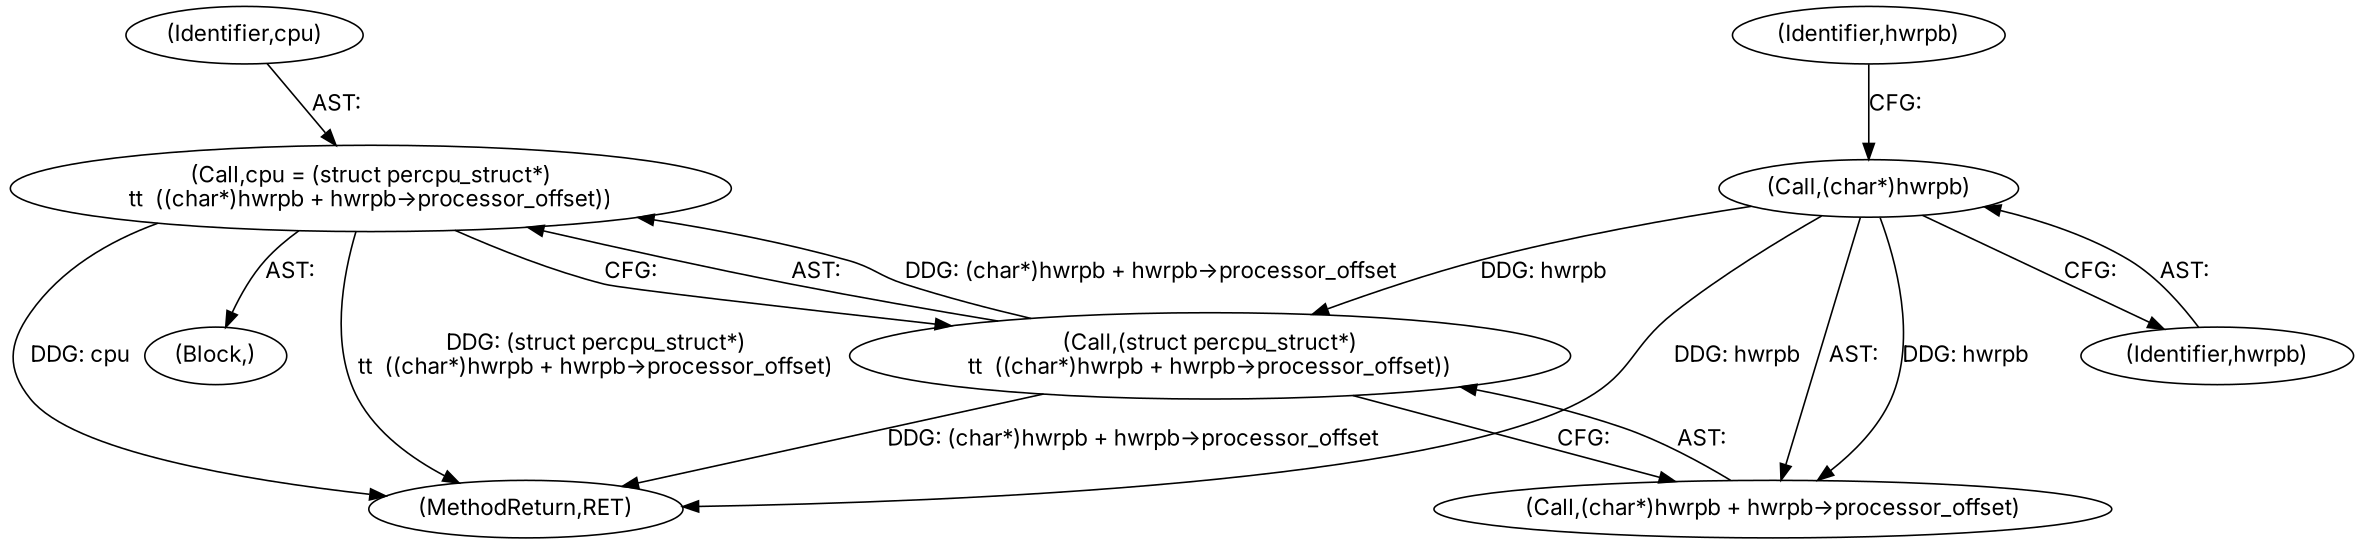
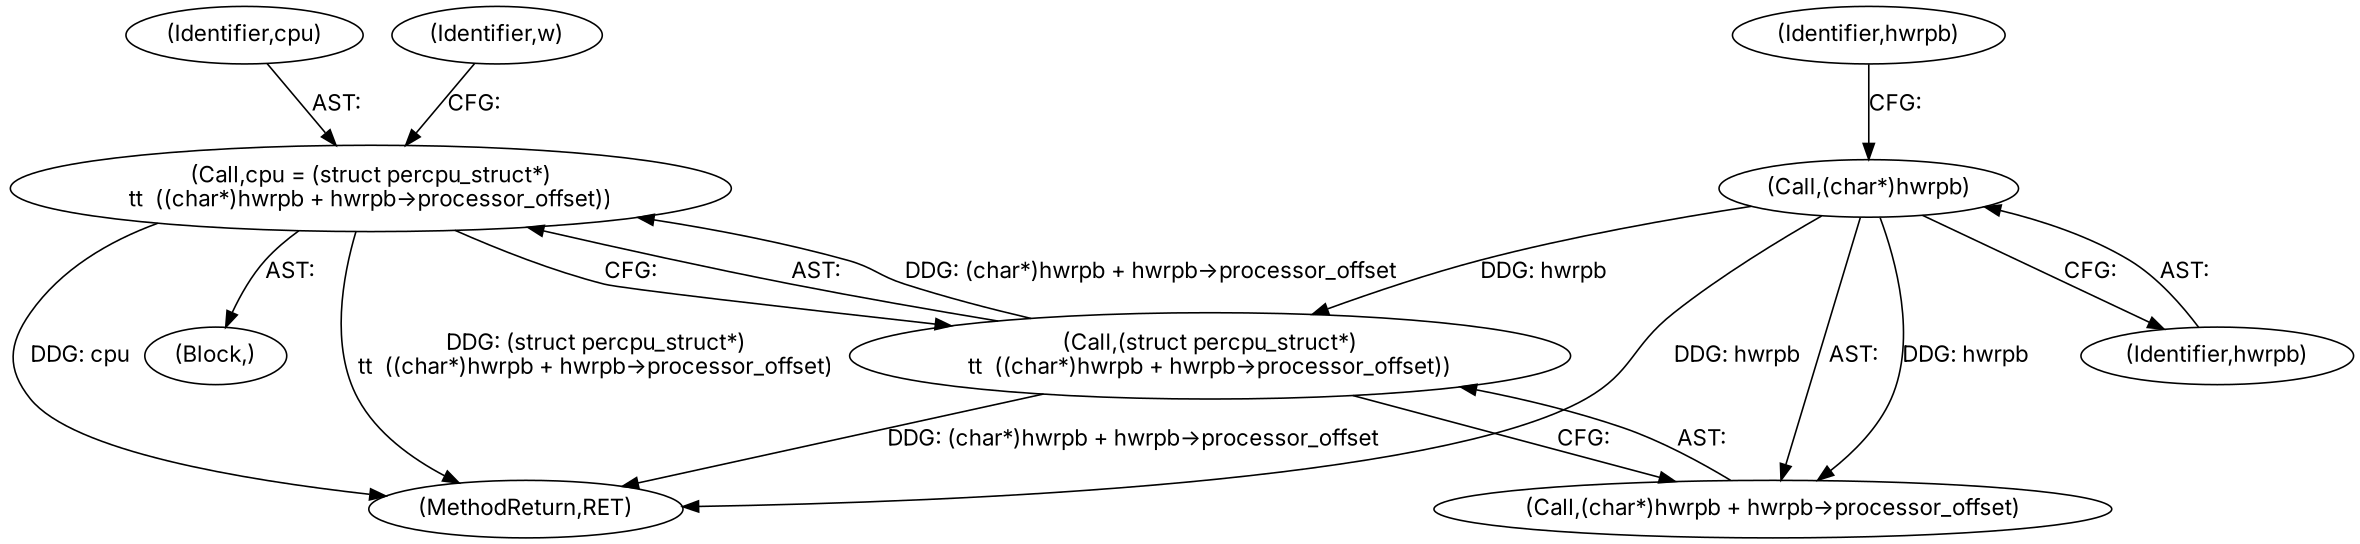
none -> (497, 35)
